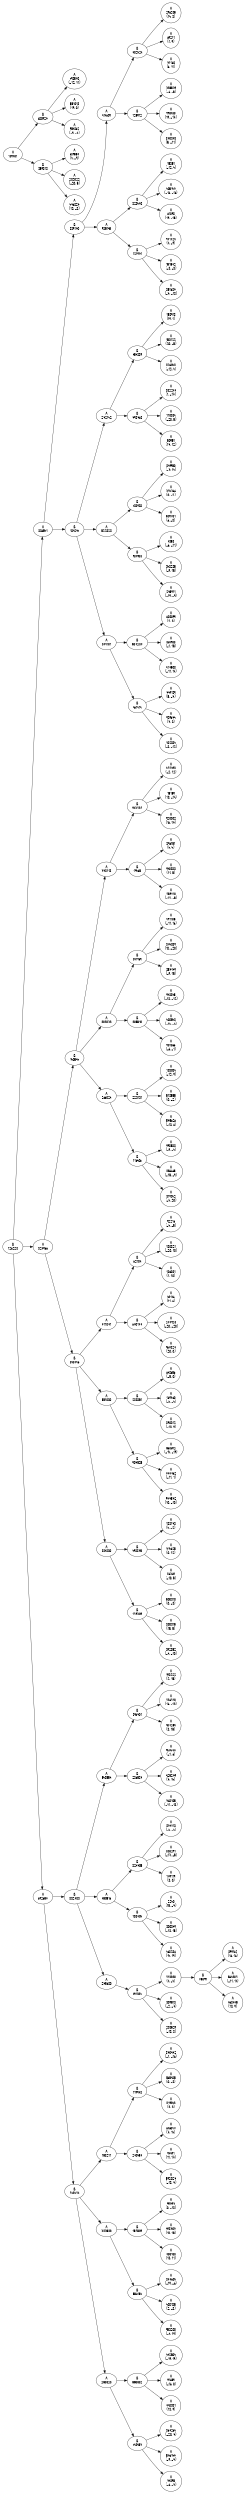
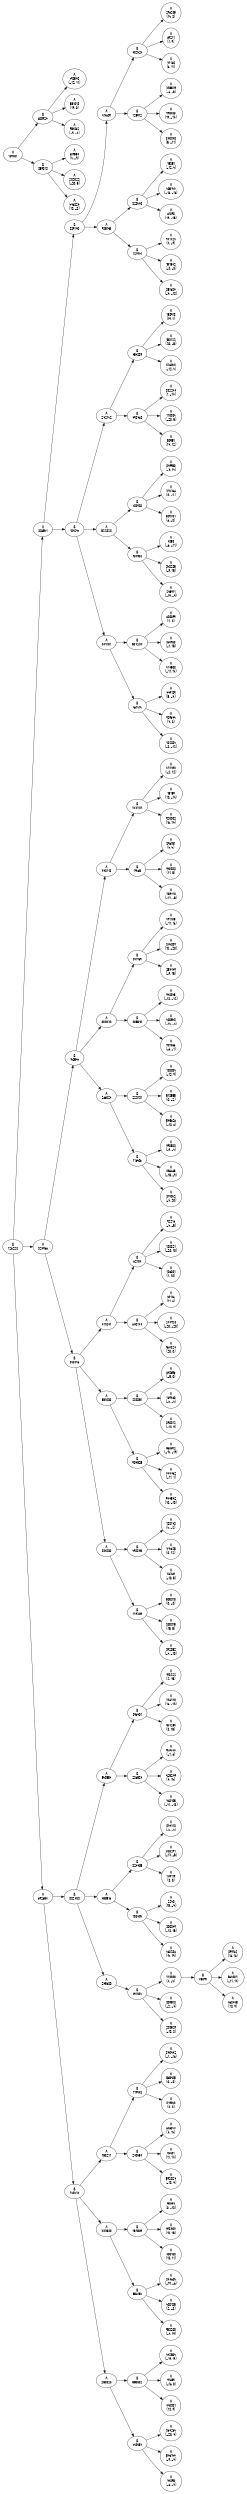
(137, 806) -> (137, 806)
